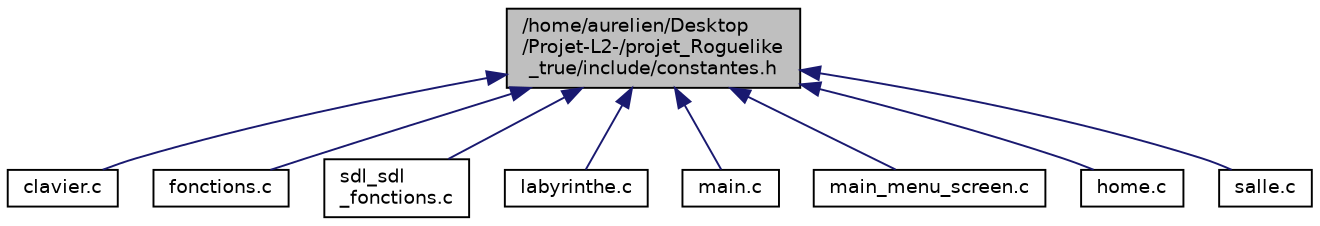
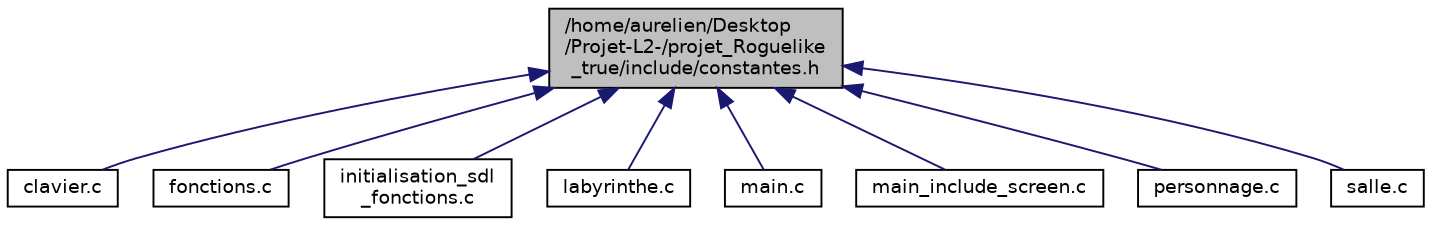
(397, 188) -> (418, 188)
(930, 188) -> (980, 188)
(1132, 188) -> (1217, 188)
